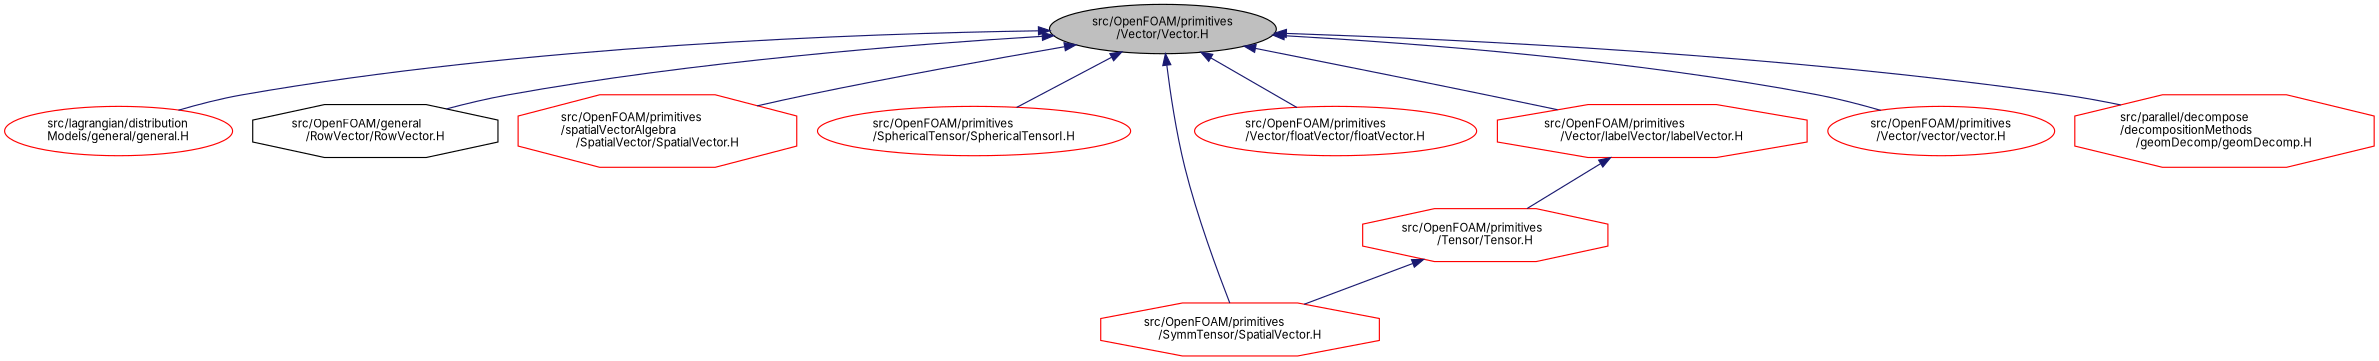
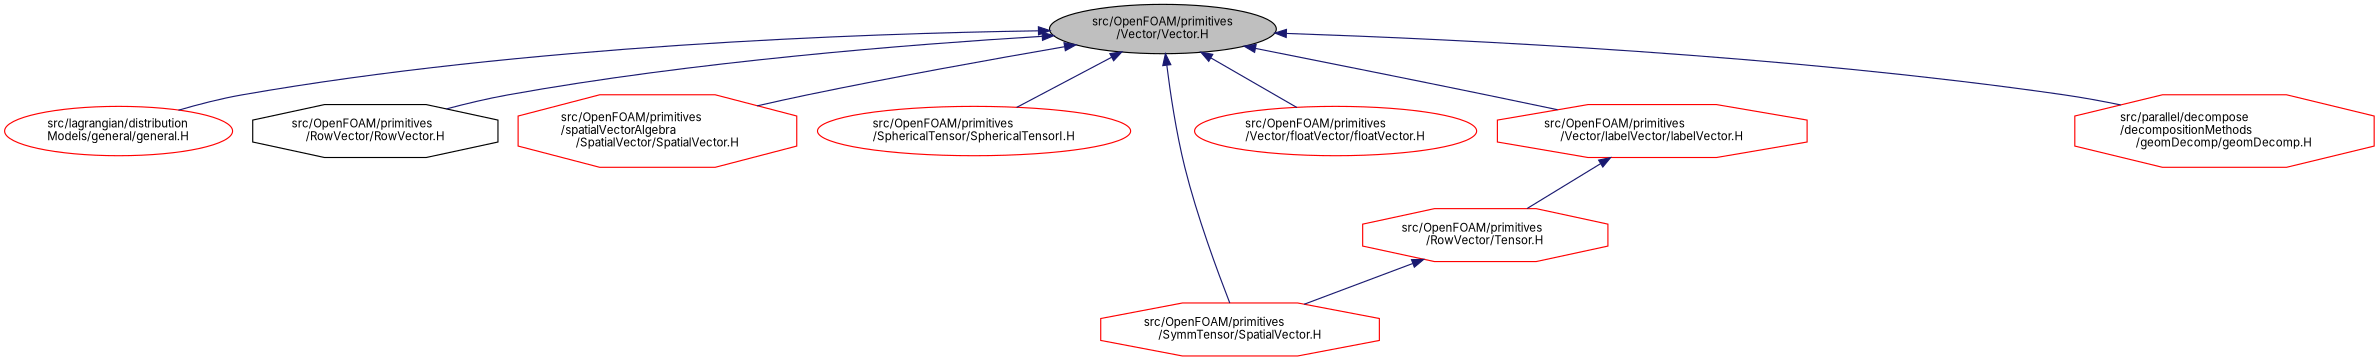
(375, 131) -> (375, 131)
(1941, 131) -> none
(1485, 235) -> (1485, 235)
